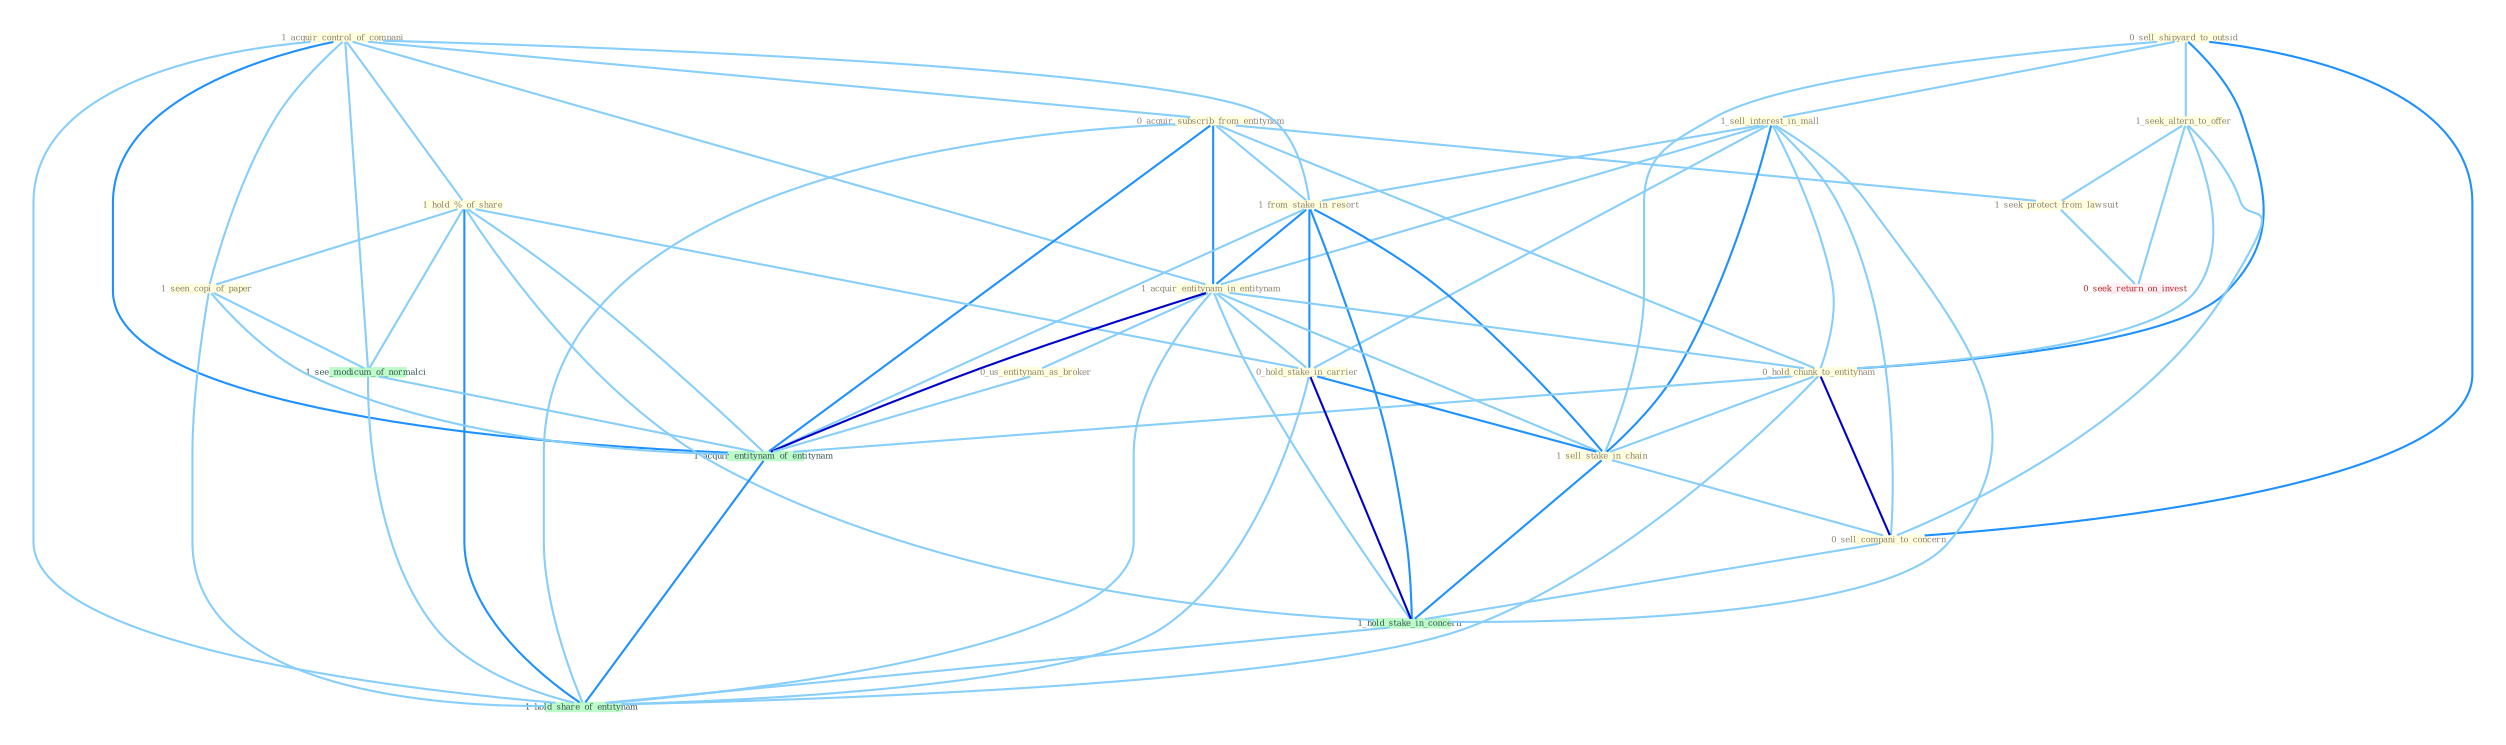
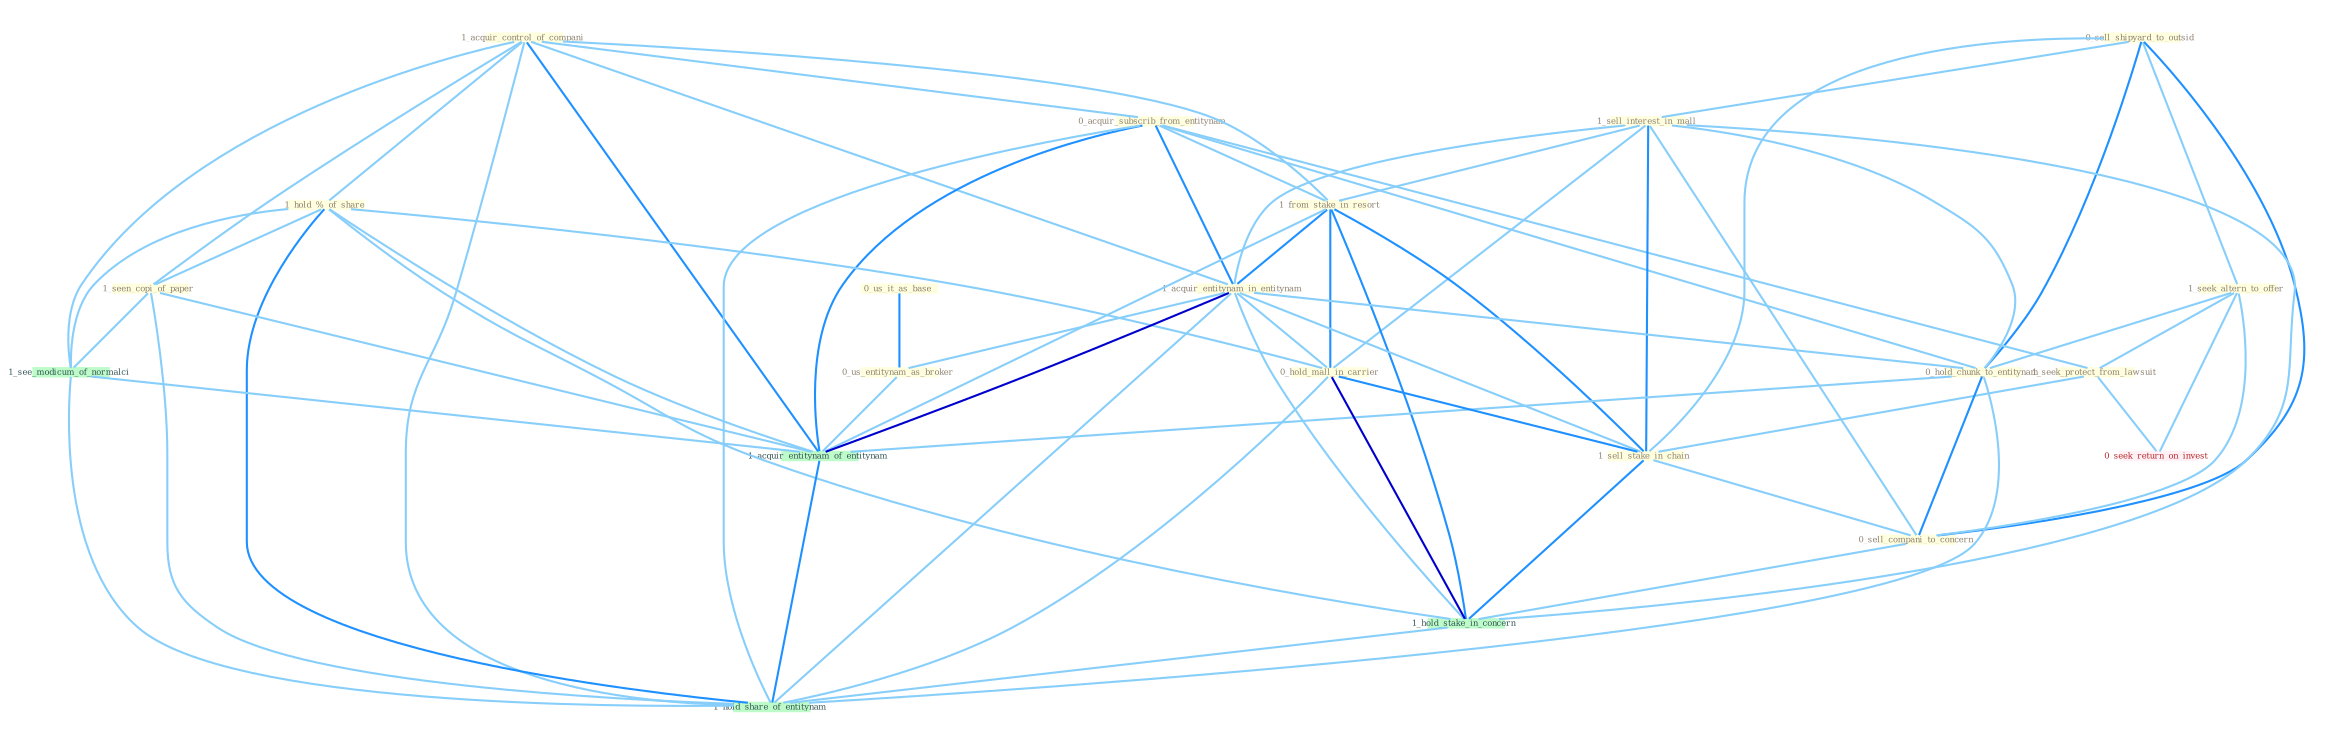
none -> (899, 289)
(1309, 372) -> (1330, 372)
(1712, 414) -> (1871, 414)
(1855, 456) -> (1951, 456)
